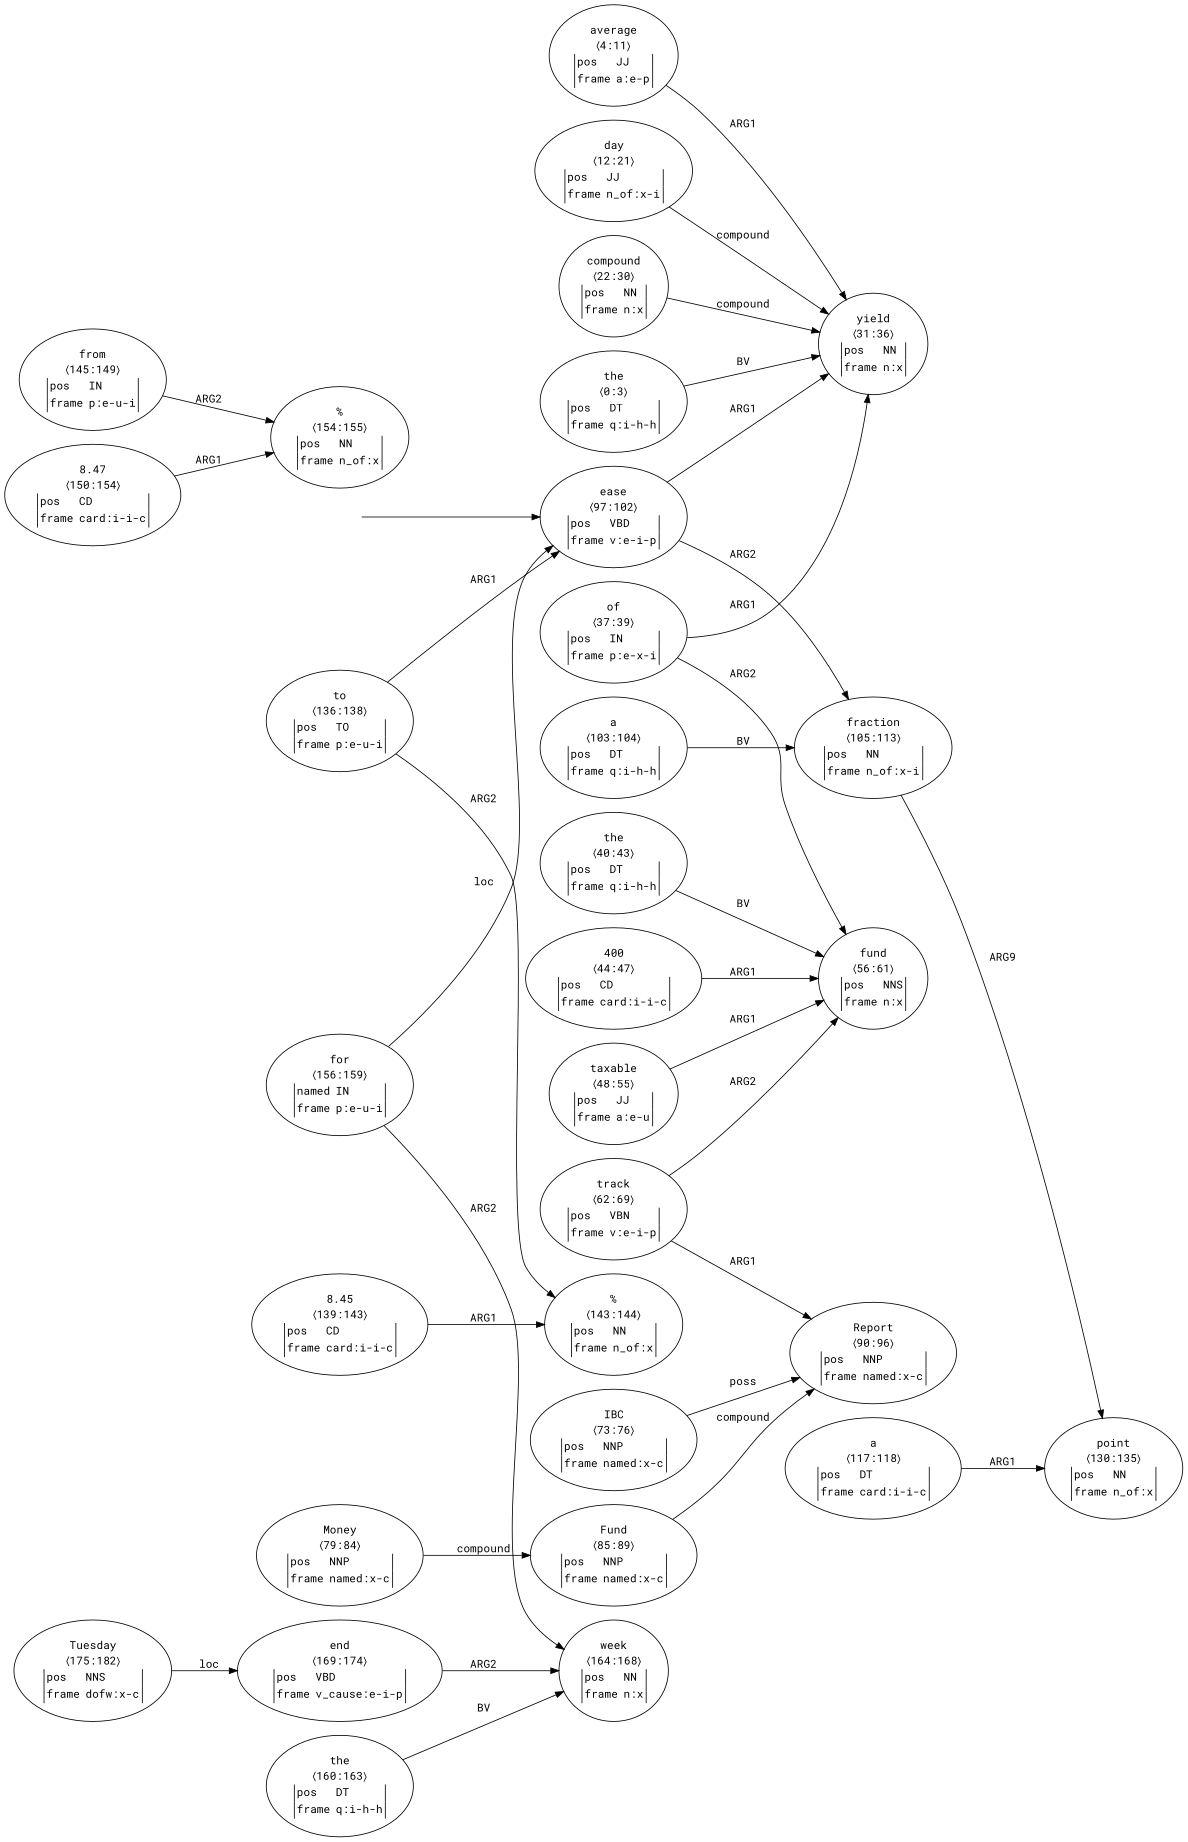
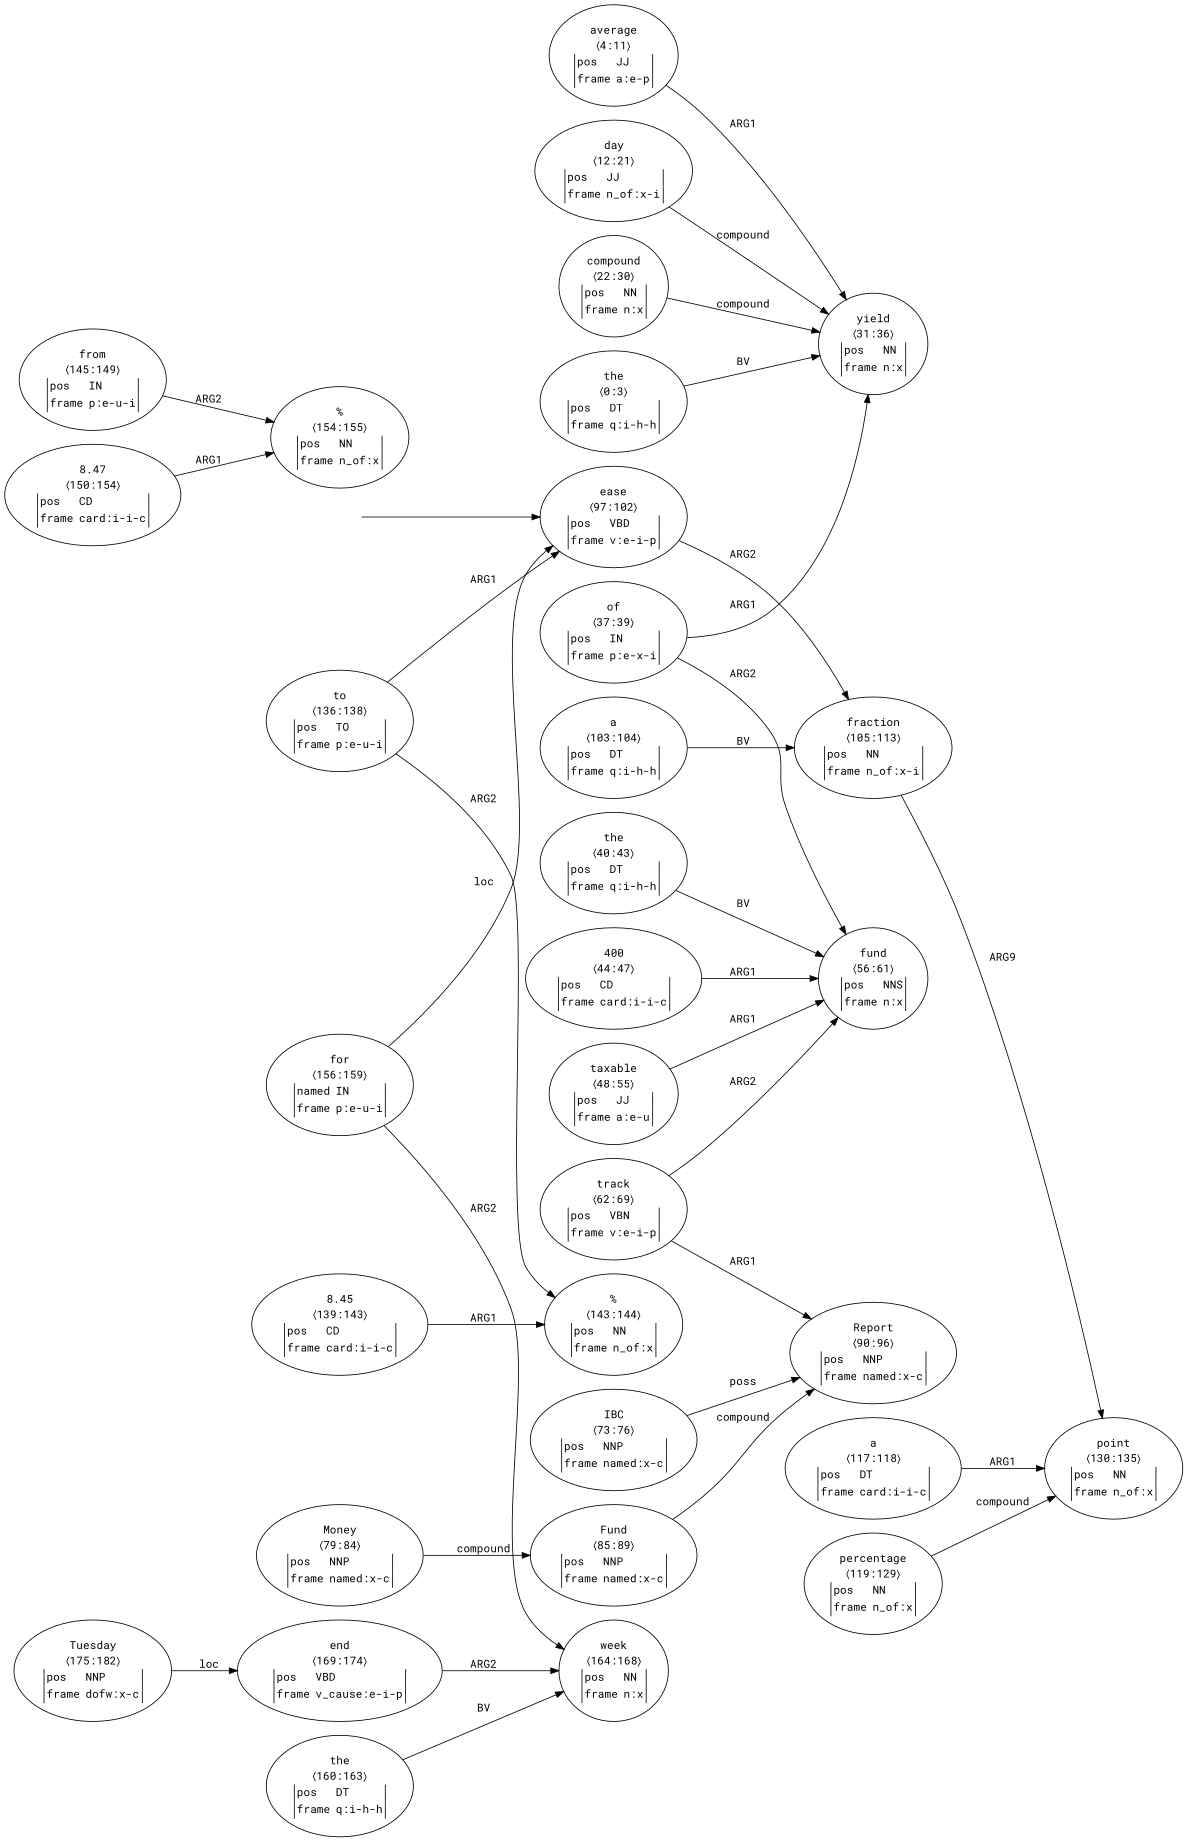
(745, 430) -> none
none -> (873, 1584)
(96, 1677) -> (96, 1677)
